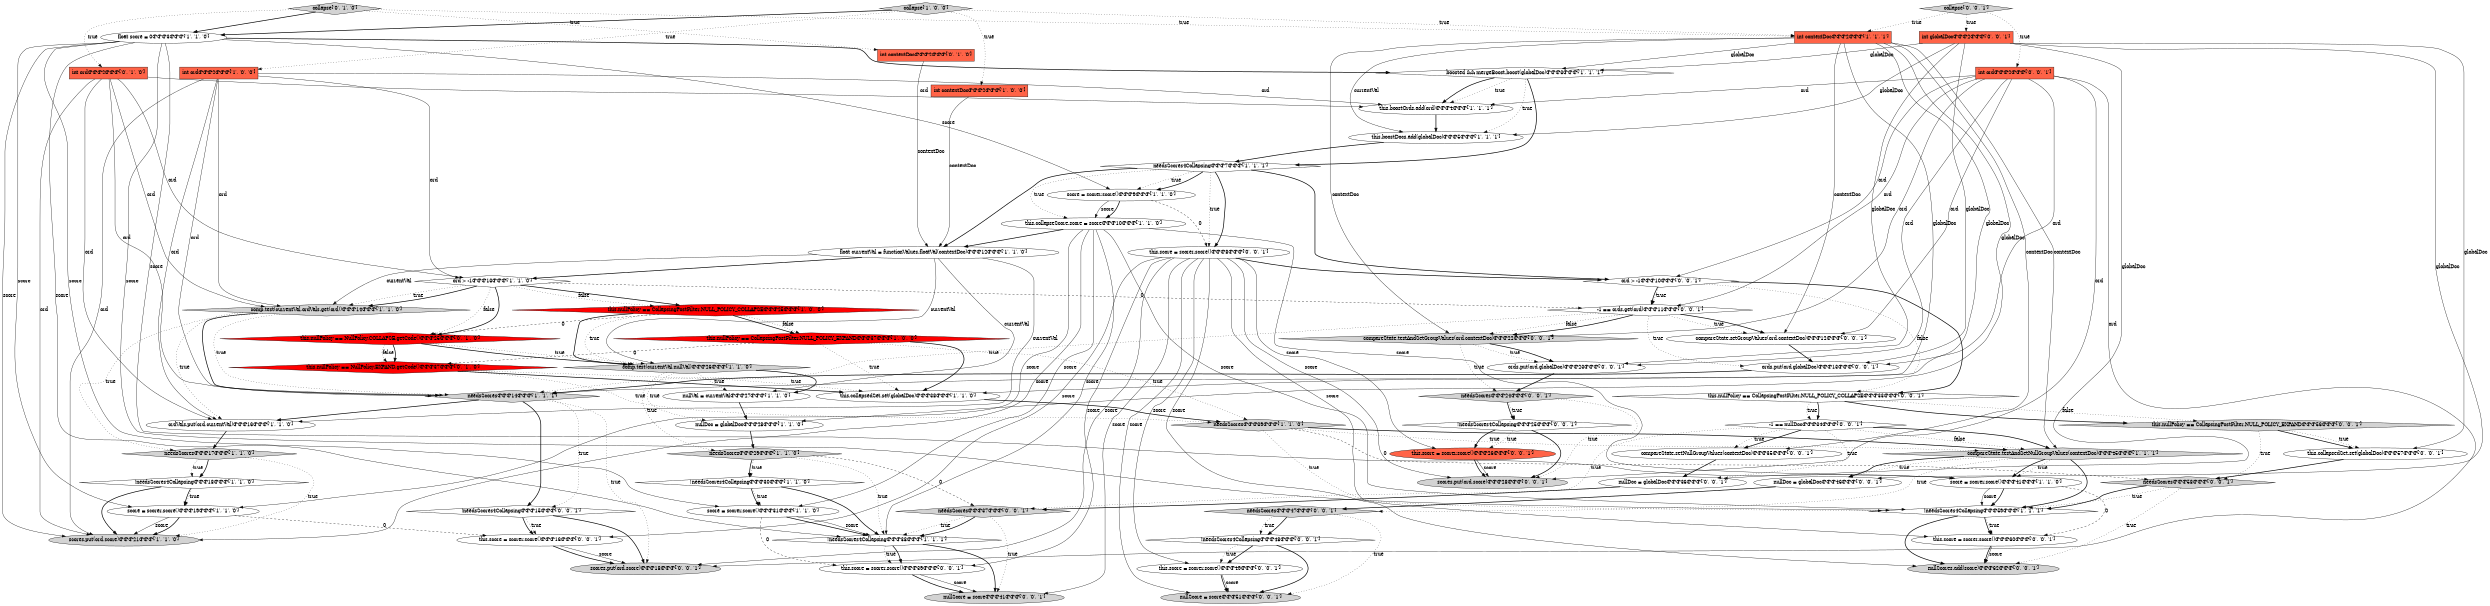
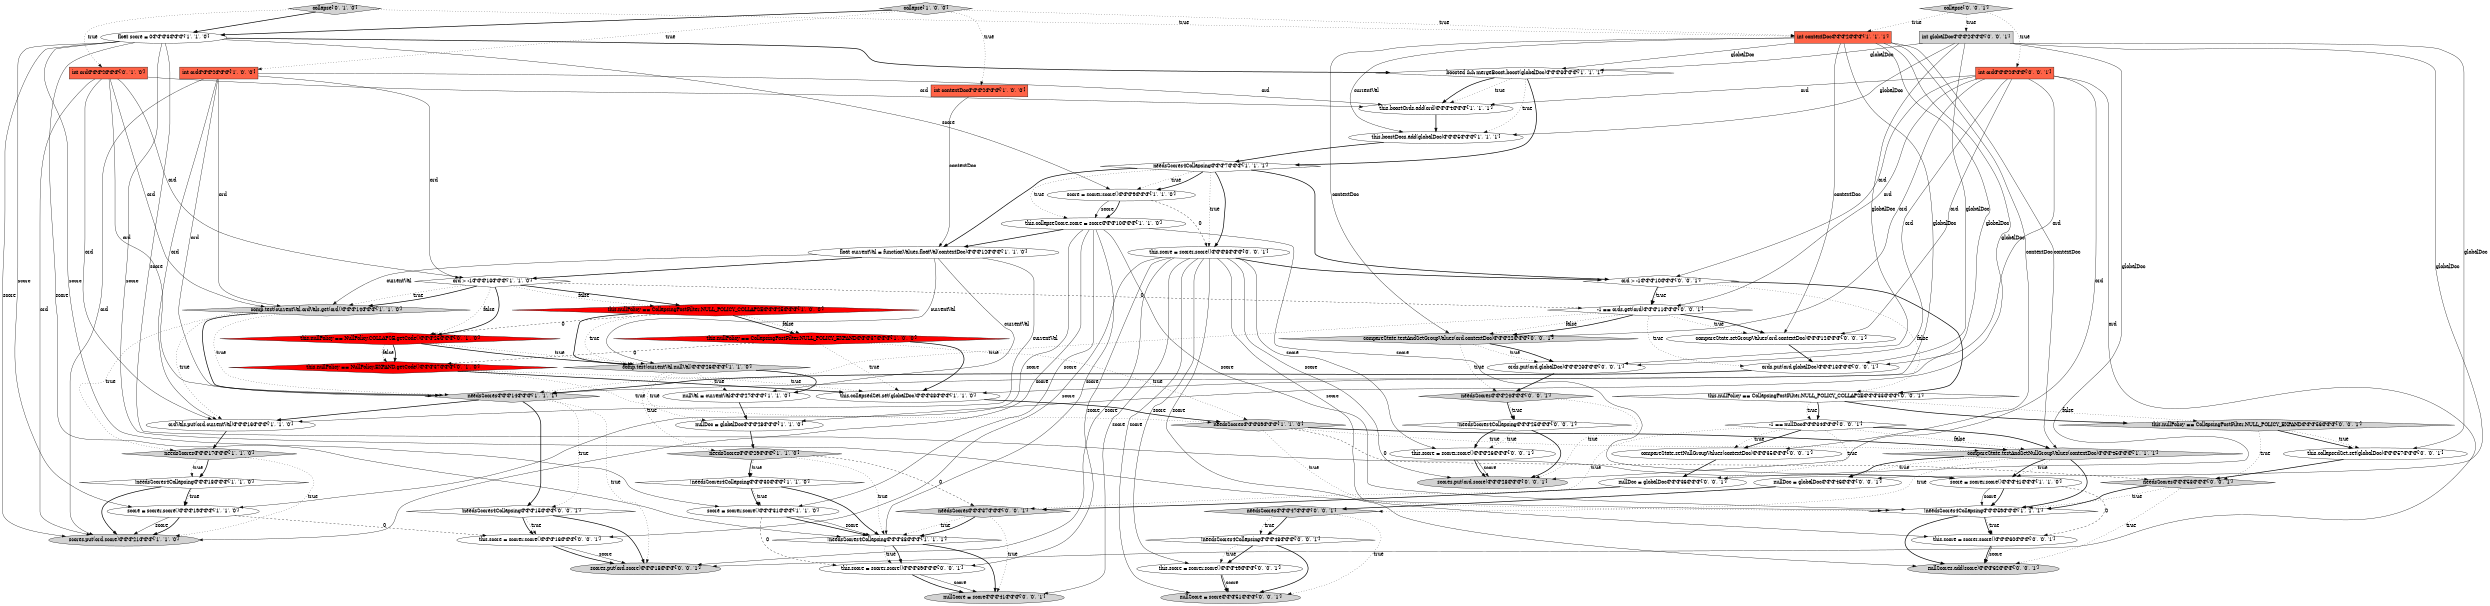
(1966, 37) -> (1966, 37)
(926, 55) -> none
(1473, 454) -> (1473, 454)
